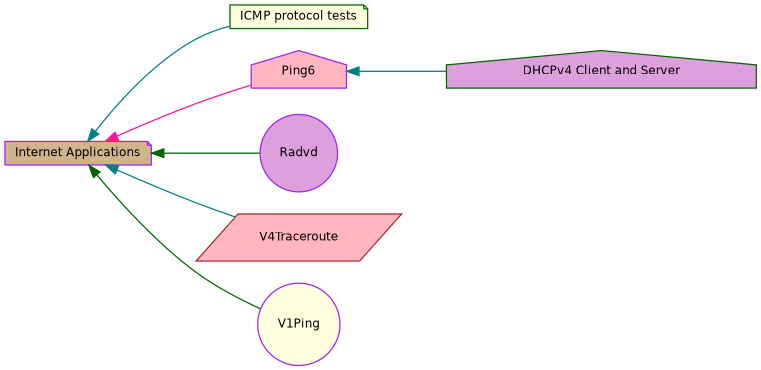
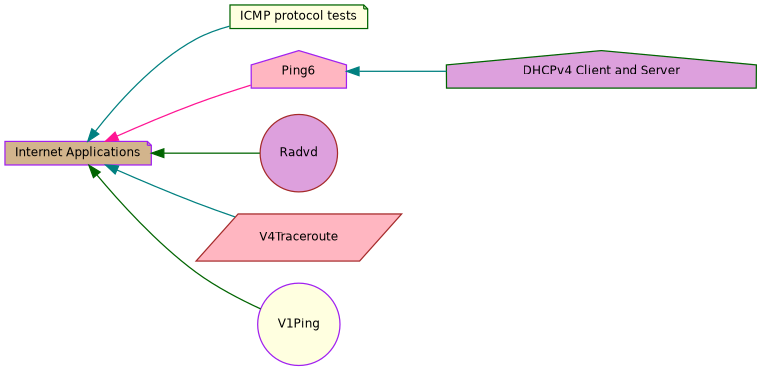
(299, 153) -> (299, 153)
